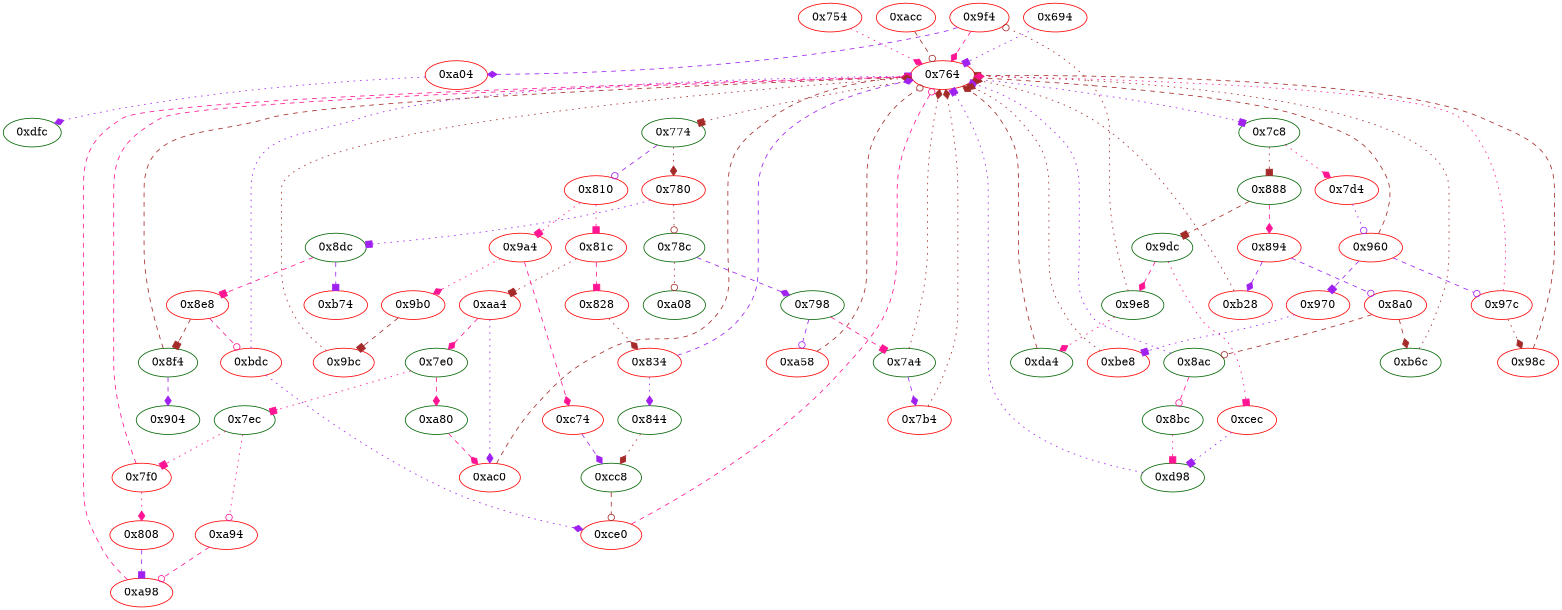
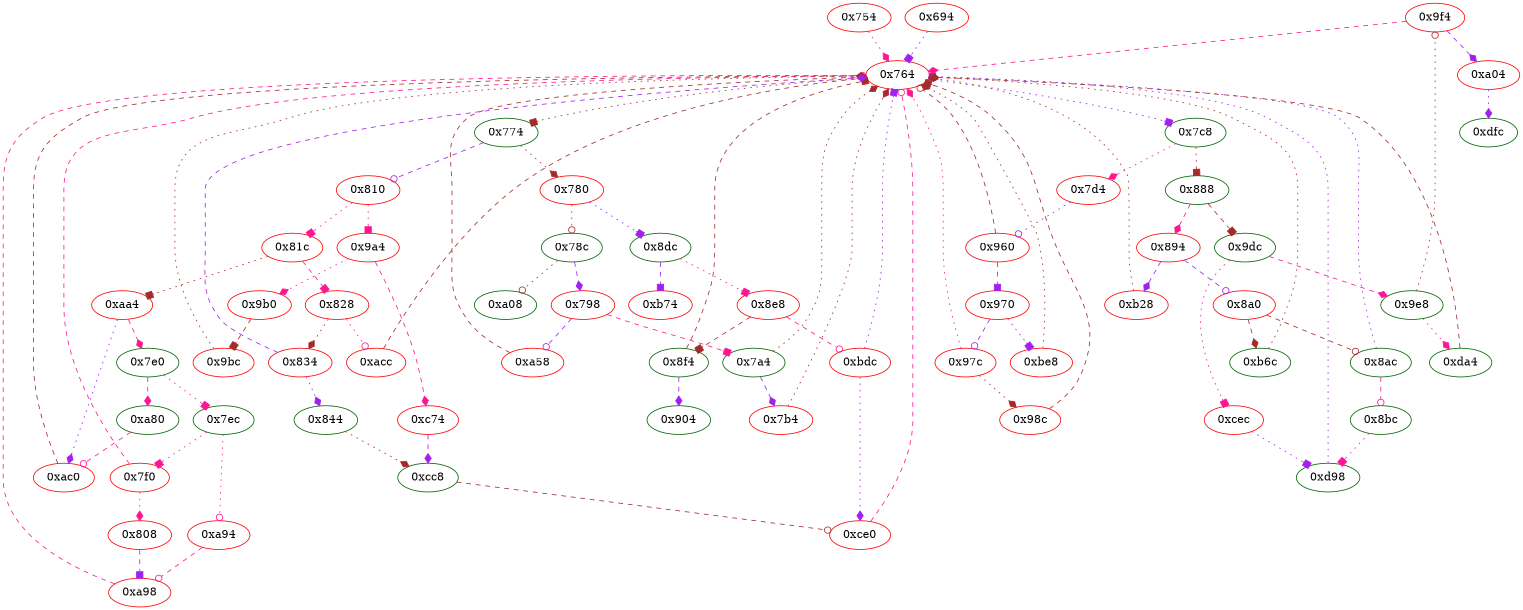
(271, 275) -> (708, 273)
(1433, 275) -> (983, 331)
(813, 305) -> (583, 305)
none -> (355, 331)
(460, 445) -> (108, 447)
